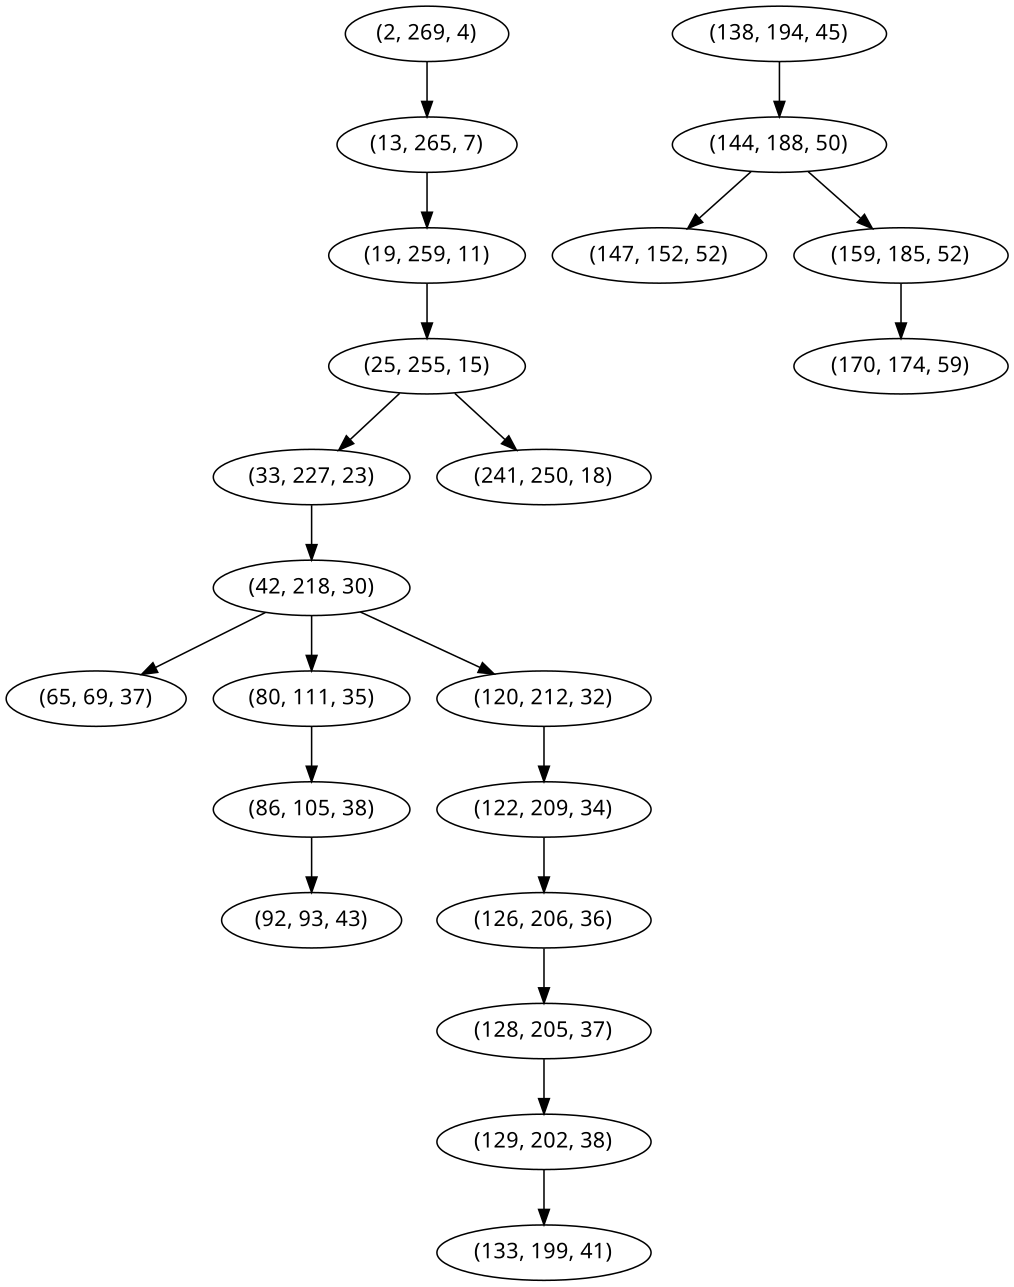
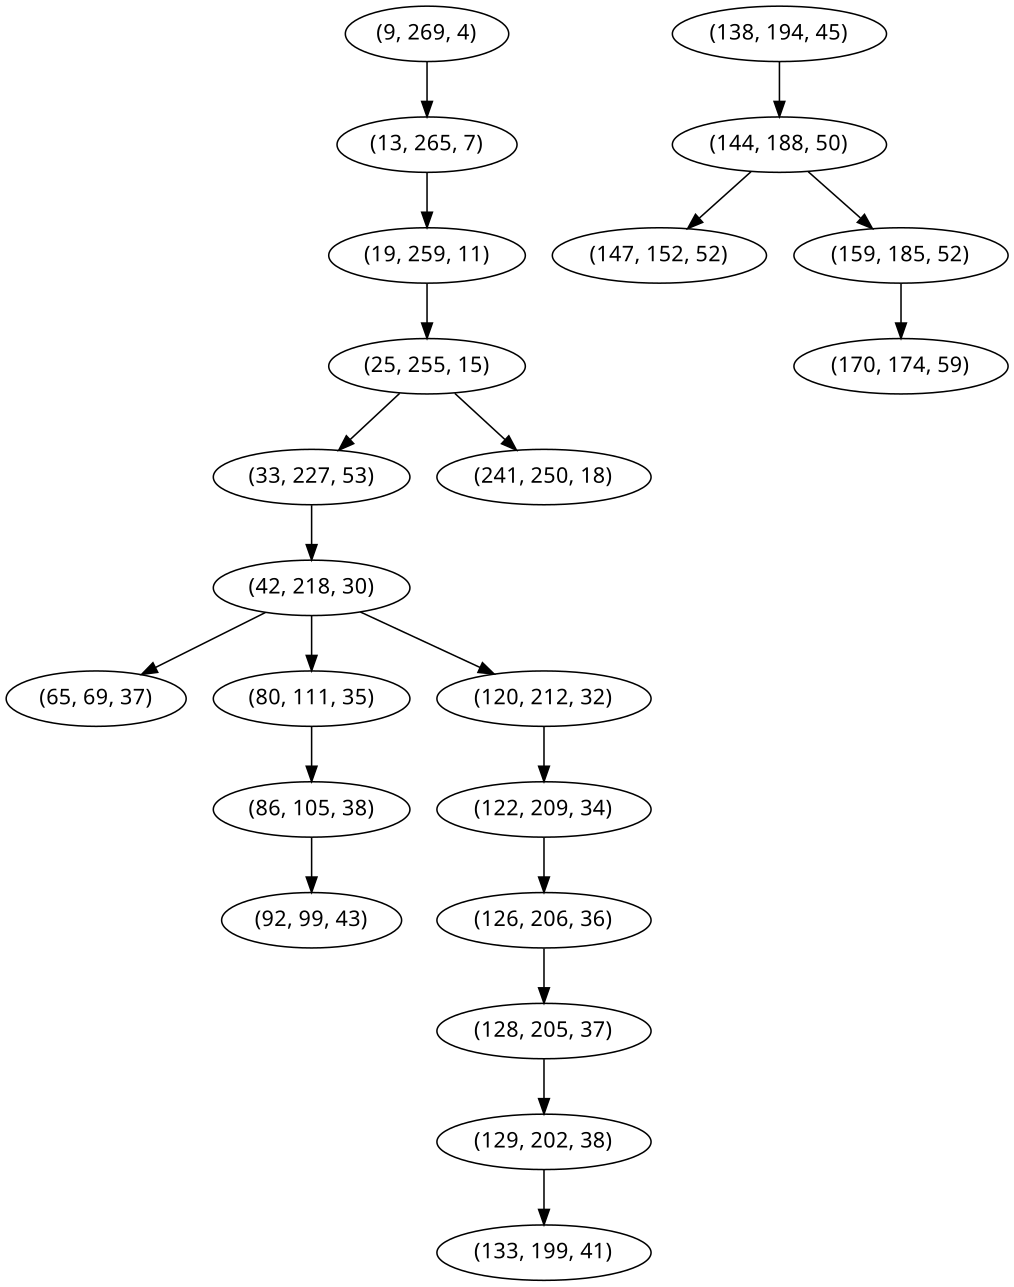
(427, 34) -> (427, 34)
(312, 477) -> (312, 477)
(312, 920) -> (312, 920)
